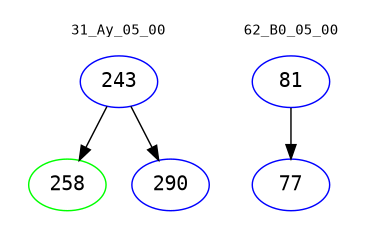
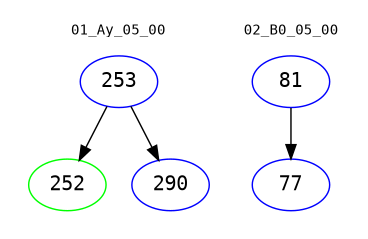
(119, 31) -> (119, 31)
(292, 31) -> (292, 31)
(119, 82) -> (119, 82)
(67, 185) -> (67, 185)
